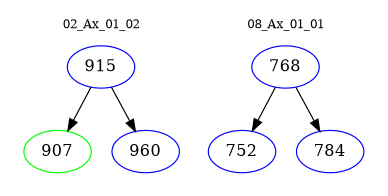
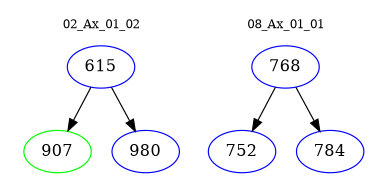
(101, 67) -> (101, 67)
(146, 152) -> (146, 152)
